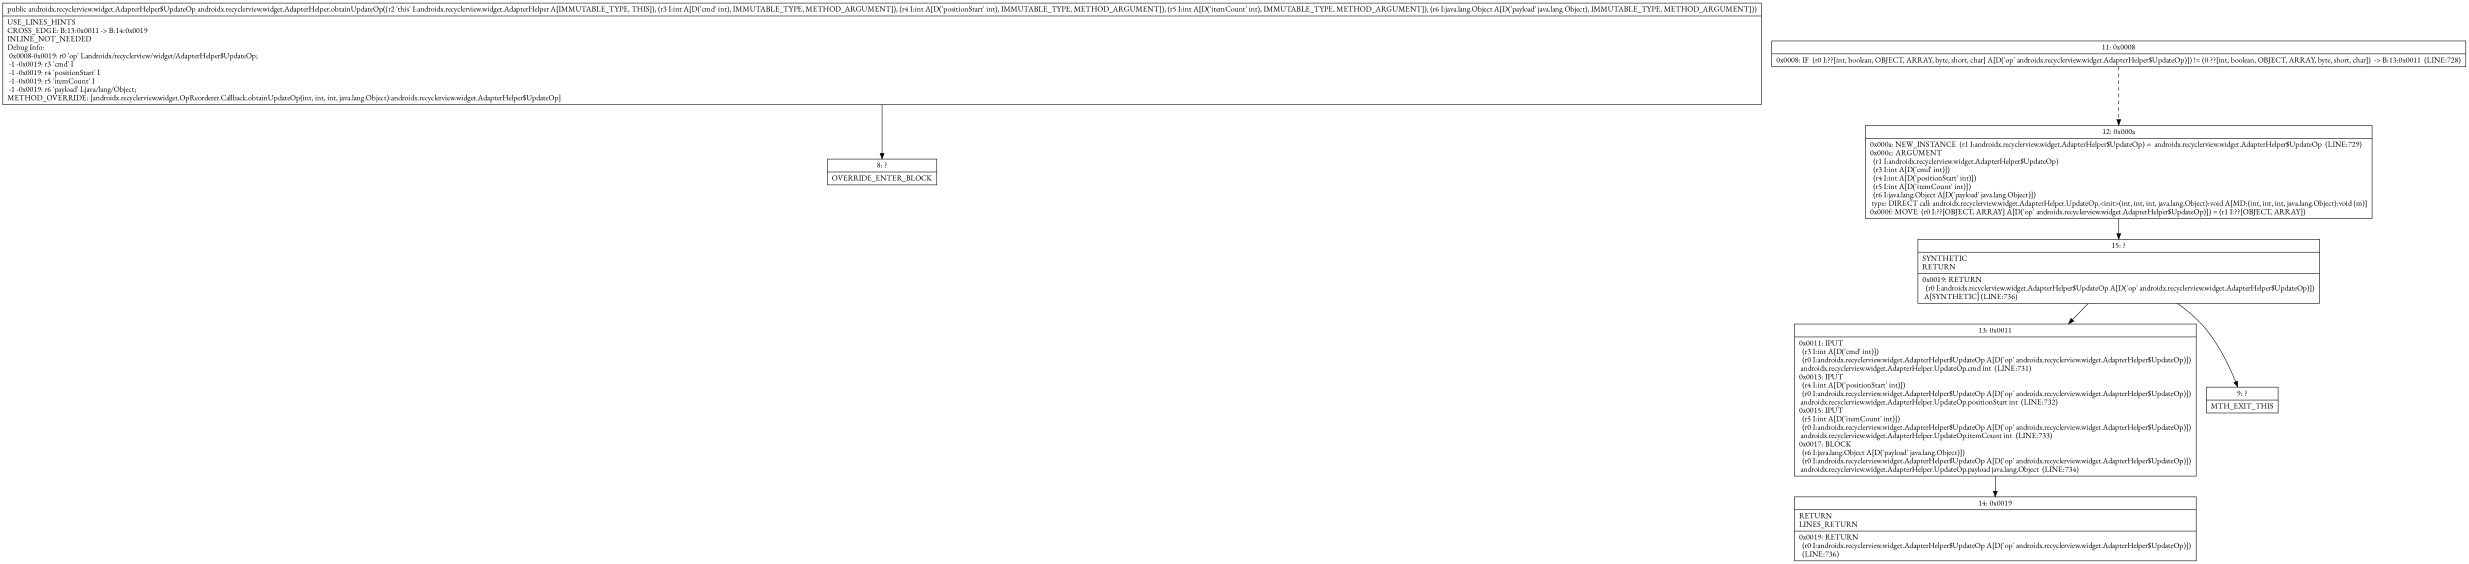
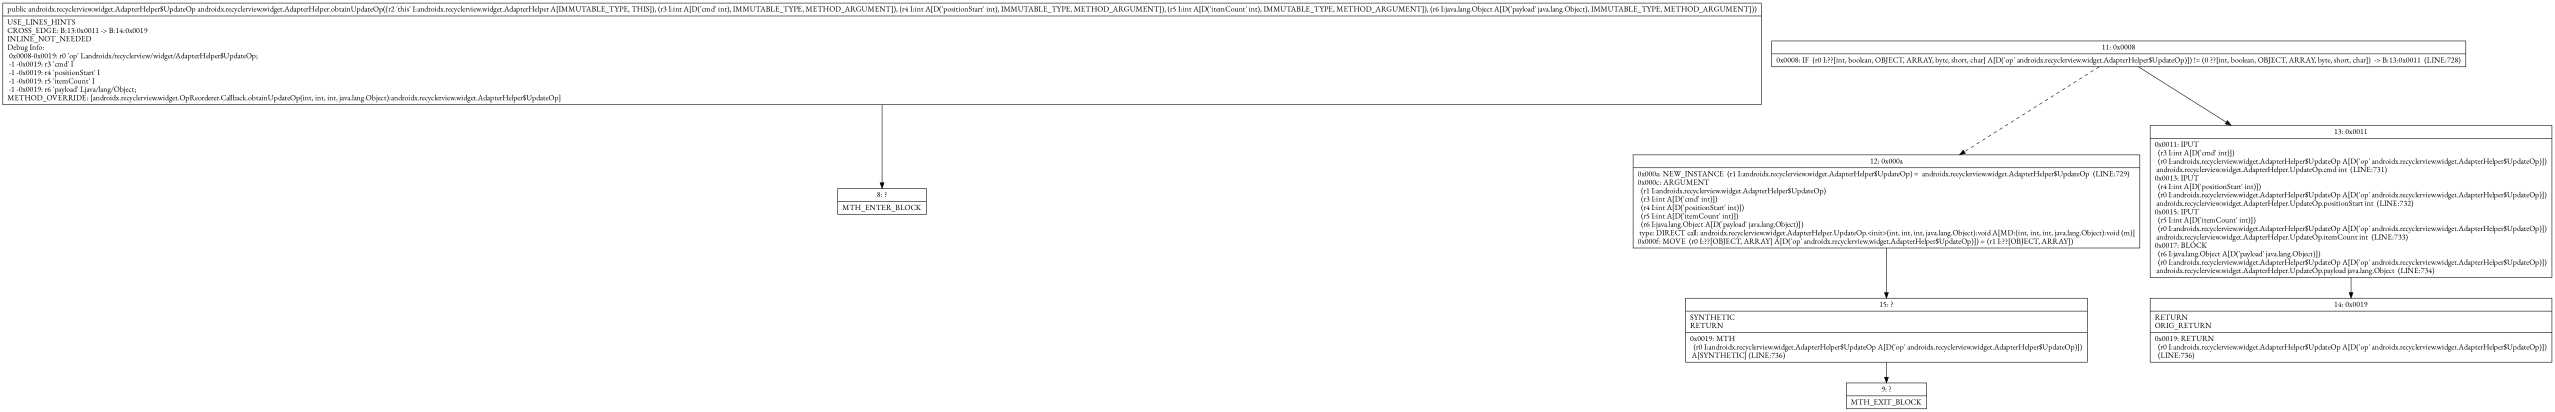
(882, 178) -> (882, 208)
(1954, 280) -> (1714, 339)
(2080, 312) -> (2182, 94)
(2242, 406) -> (1886, 402)
(1829, 524) -> (2183, 326)
